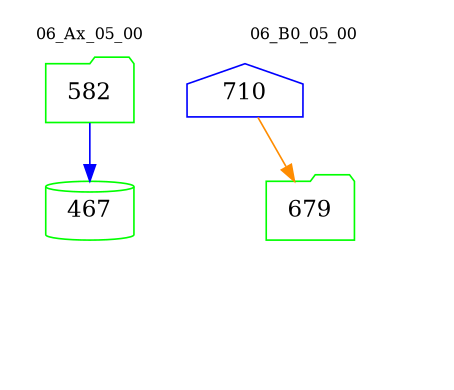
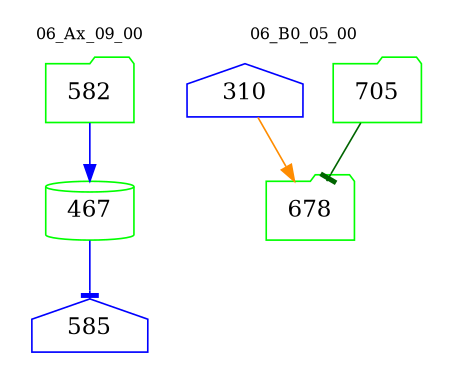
(90, 35) -> (90, 35)
(245, 93) -> (245, 93)
none -> (377, 93)
(310, 211) -> (310, 211)
none -> (90, 328)
